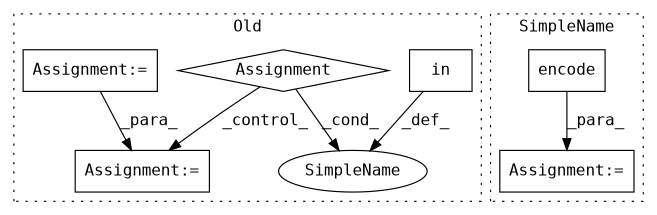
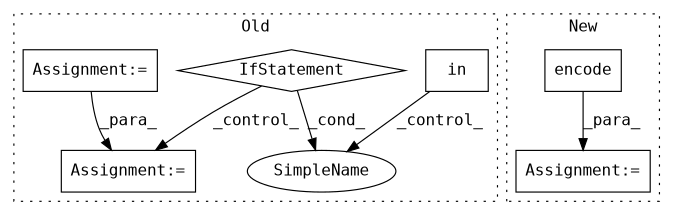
(567, 27) -> (583, 27)
(283, 71) -> (292, 71)
(426, 121) -> (440, 121)
